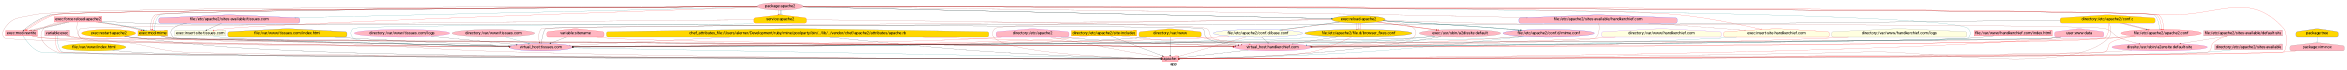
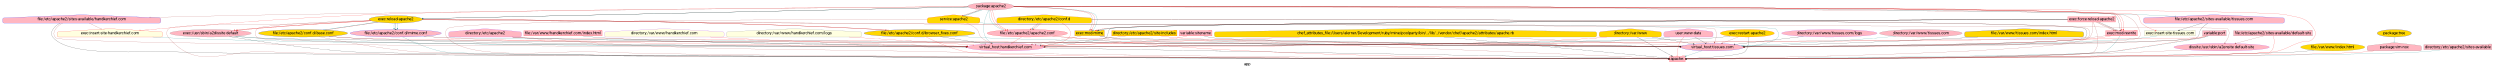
(57, 33) -> (2214, 33)
(575, 33) -> (1196, 33)
(1258, 33) -> (303, 33)
(1358, 33) -> (919, 33)
(2317, 33) -> (2394, 33)
(1134, 45) -> (850, 57)
